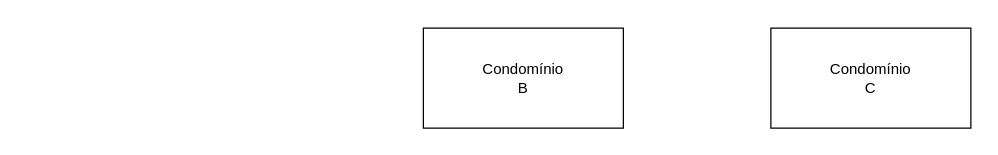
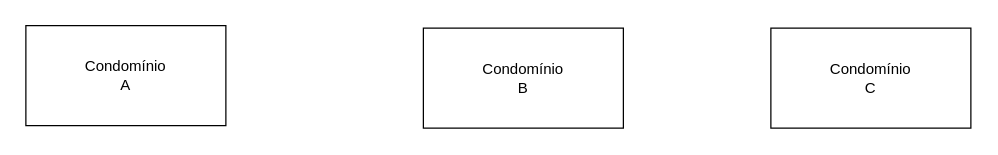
none -> (126, 76)
